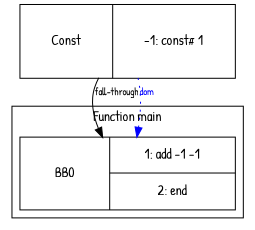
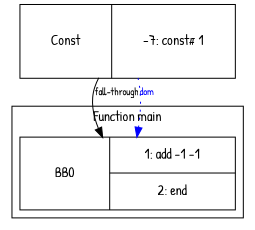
(174, 41) -> (174, 41)
